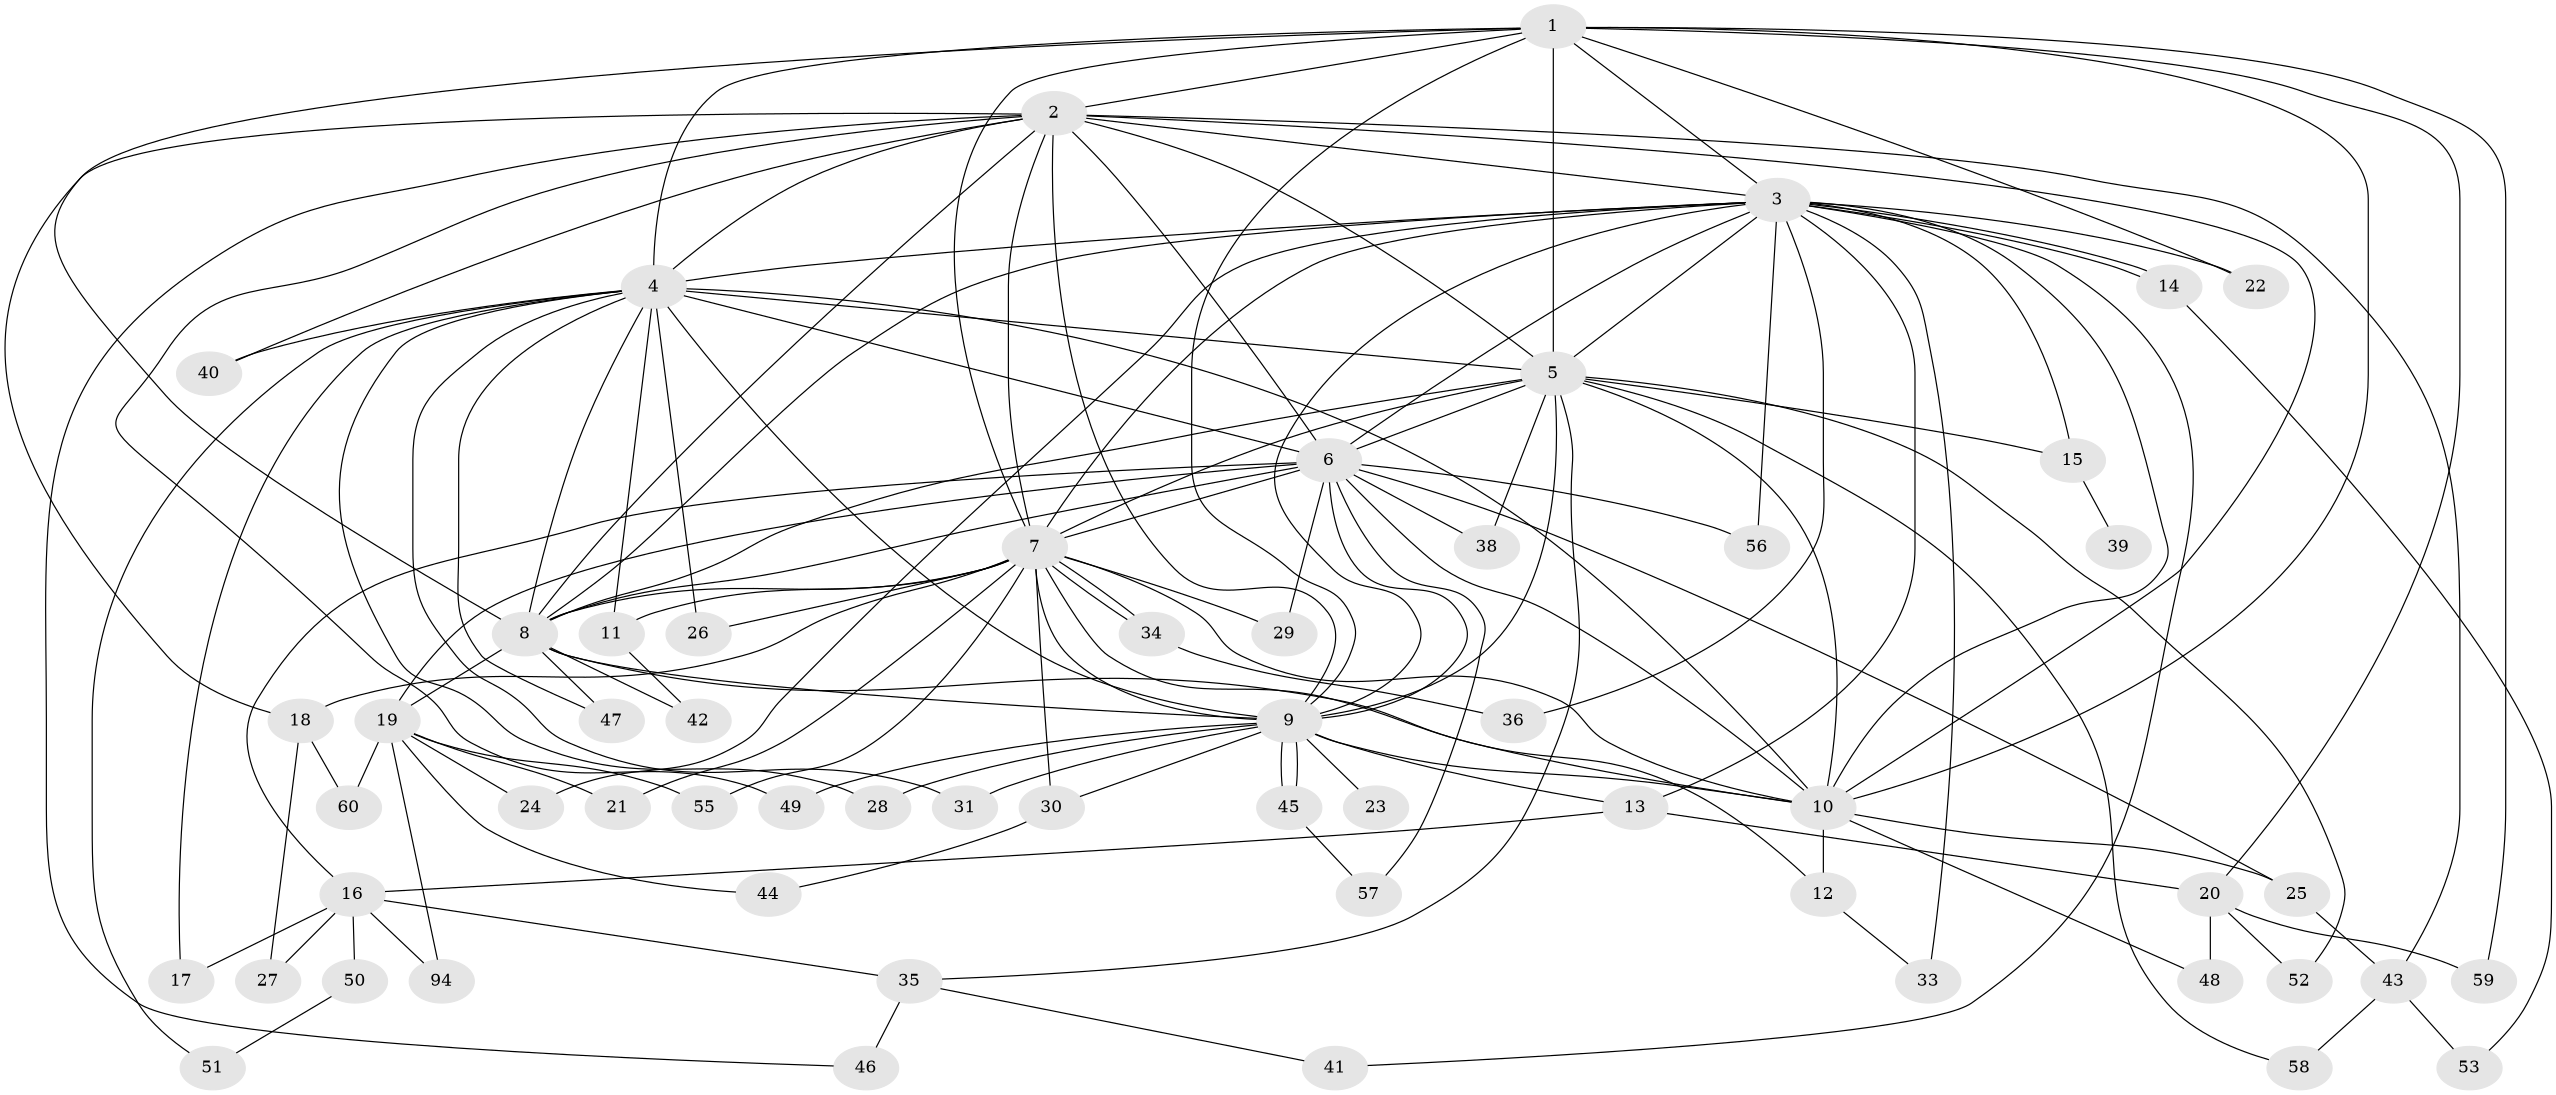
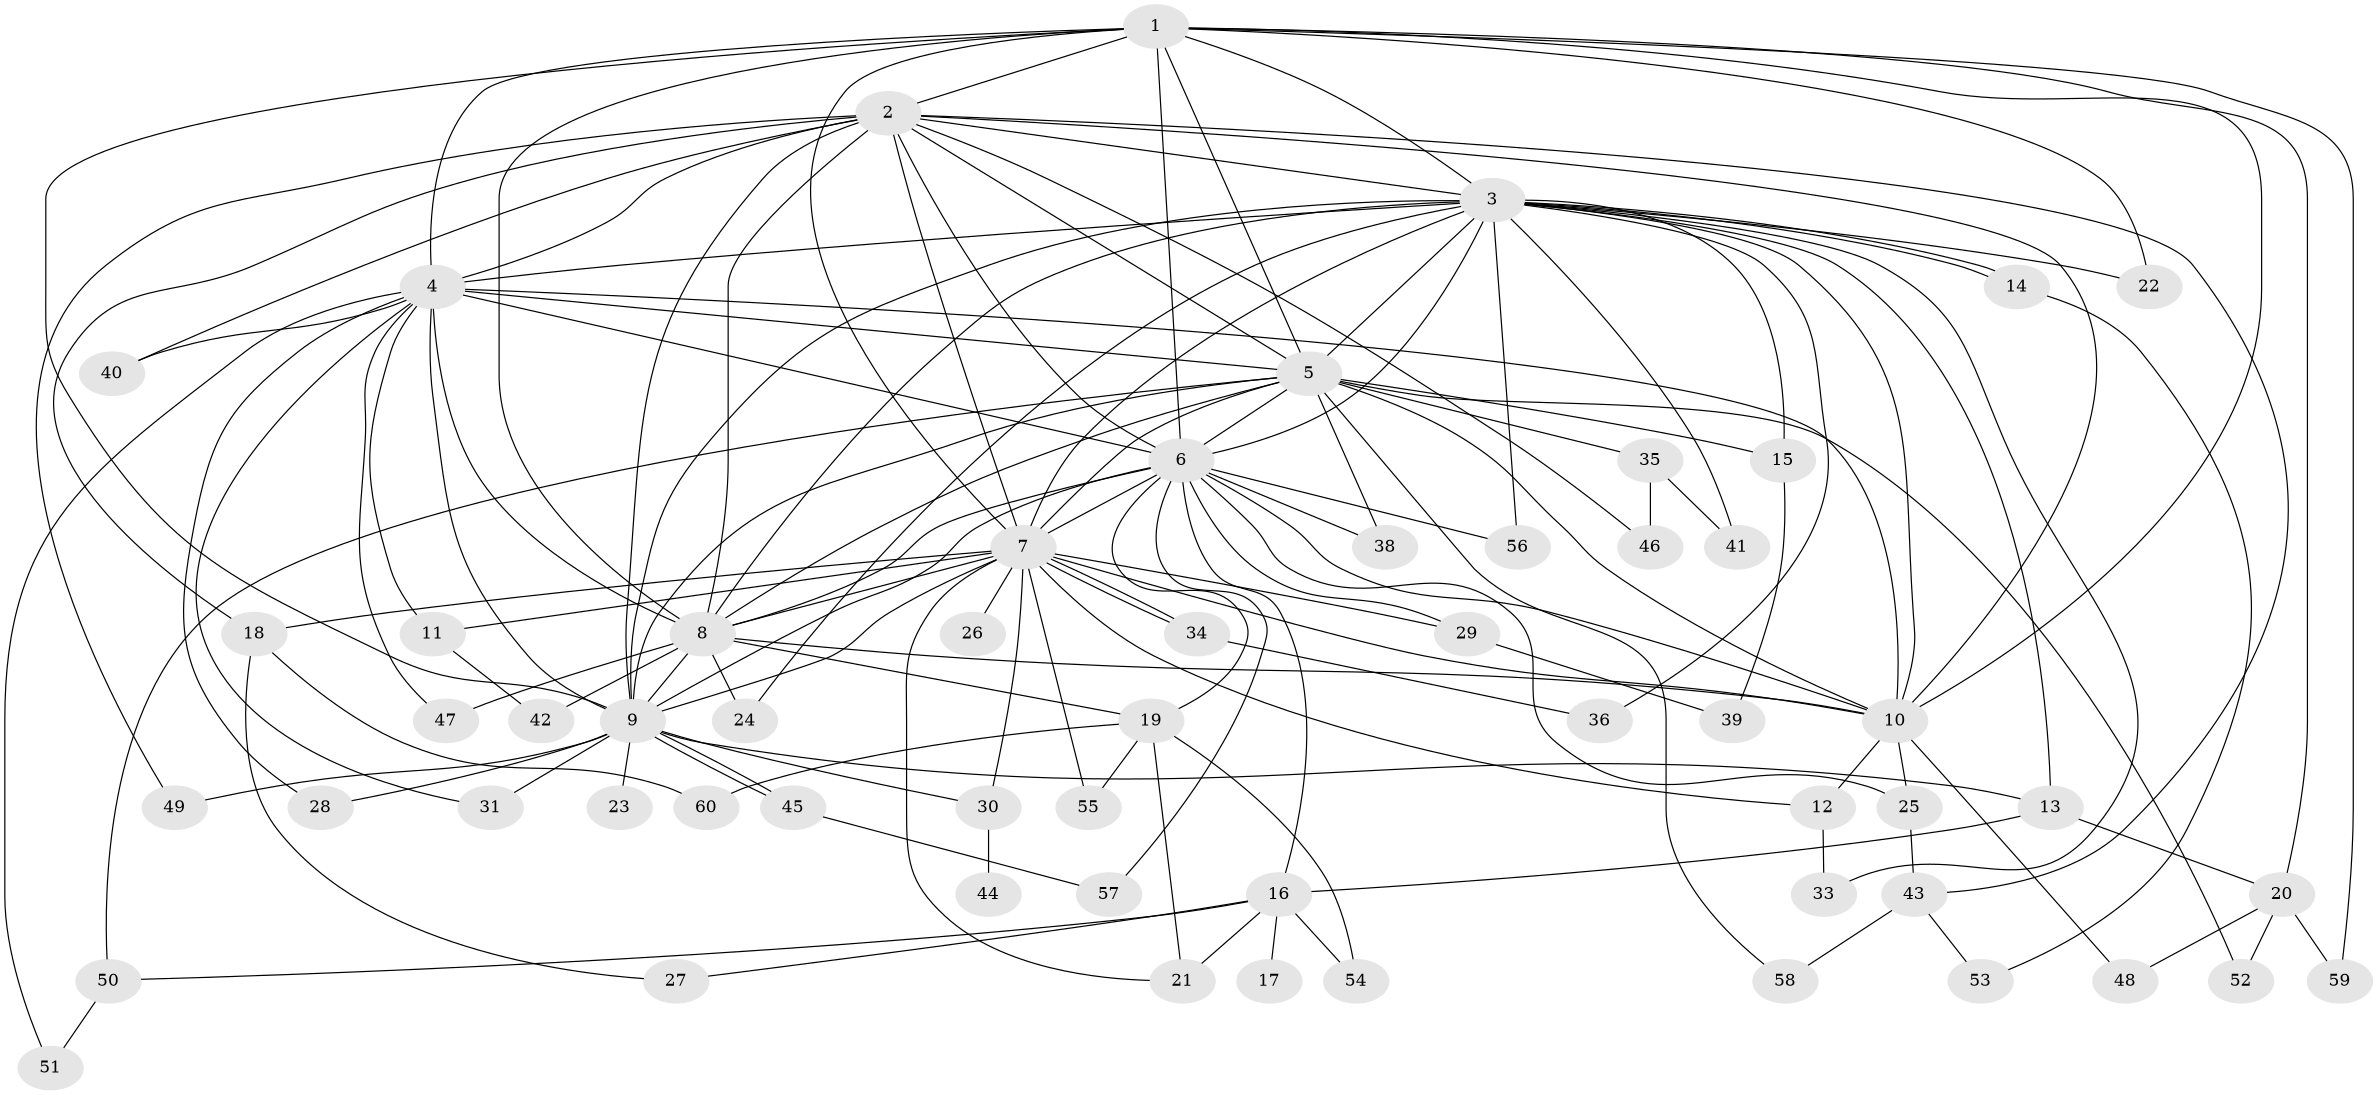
none -> (1169, 253)
(674, 445) -> none
none -> (549, 486)
(253, 508) -> none
none -> (1579, 671)
(459, 764) -> (724, 677)
(1552, 774) -> none
(549, 857) -> none
(631, 938) -> (1231, 938)
(442, 981) -> (1356, 981)
